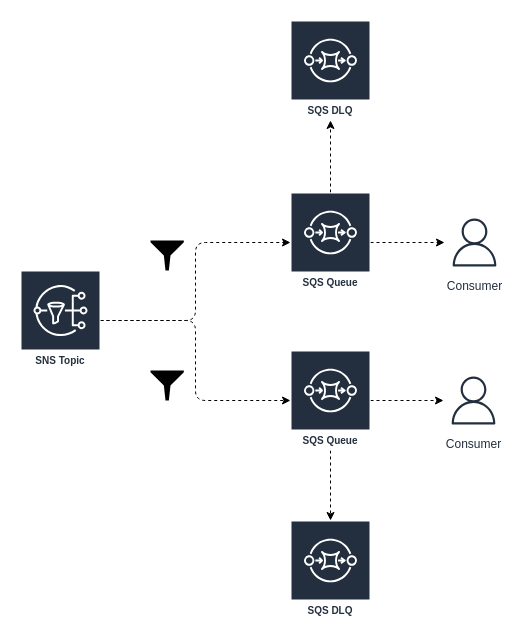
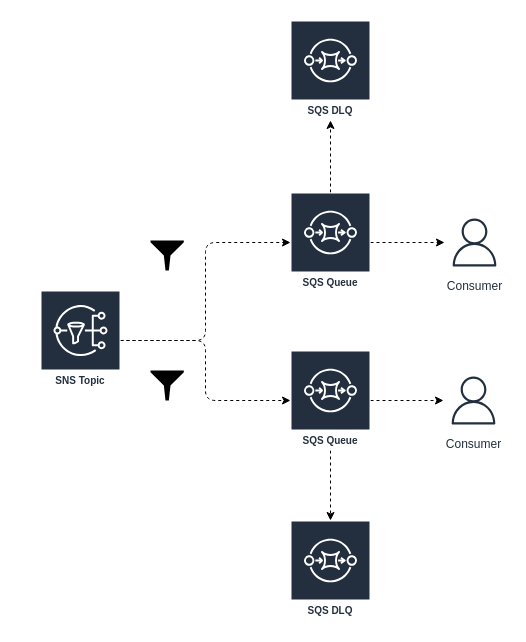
(61, 321) -> (81, 341)
